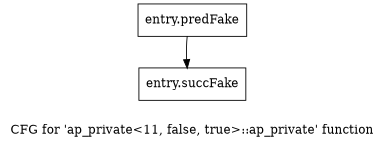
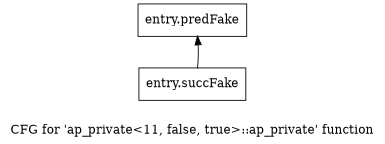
(187, 48) -> (198, 57)
